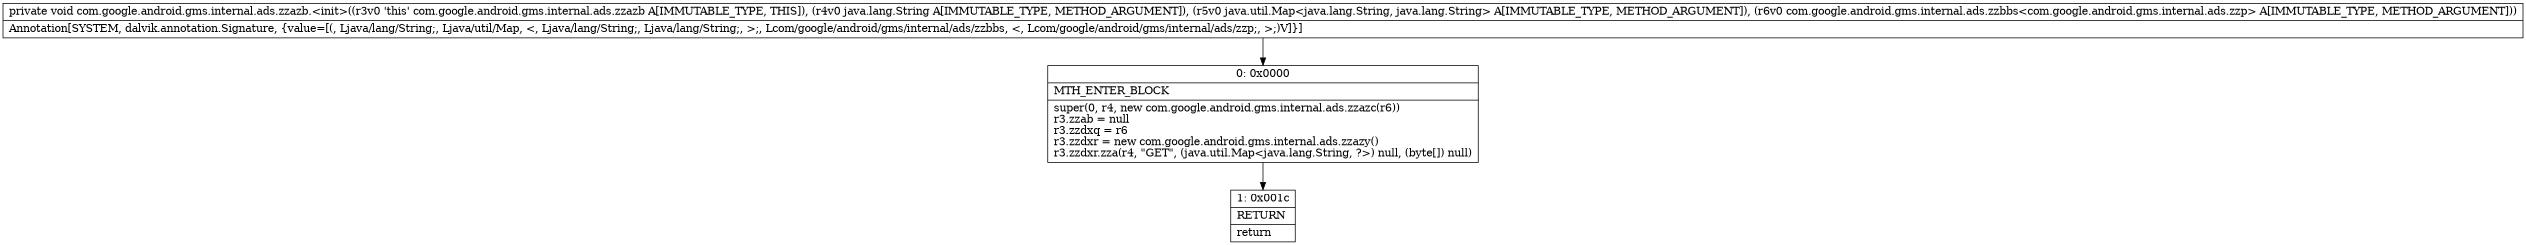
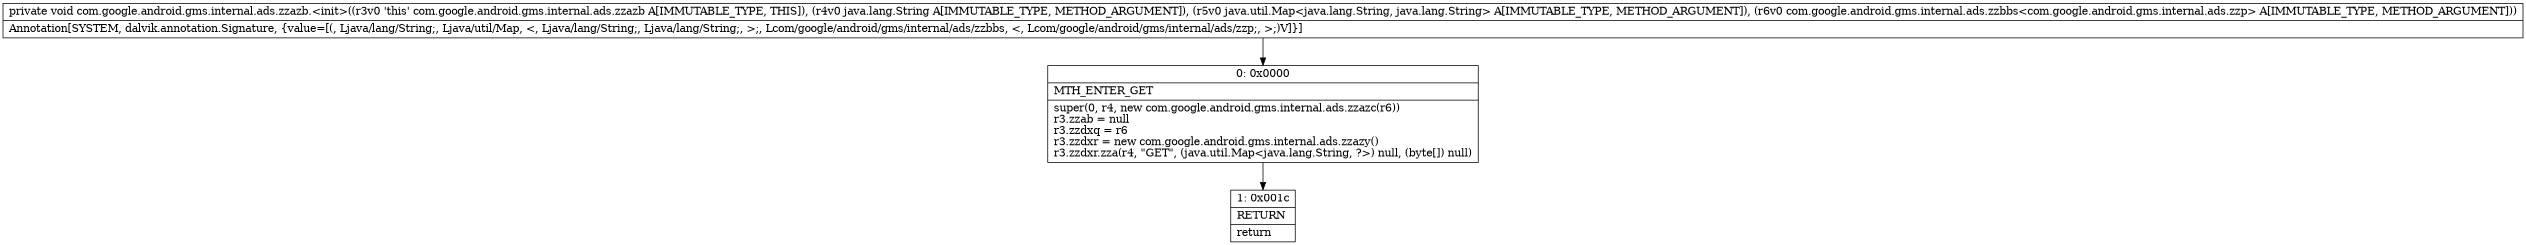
(1112, 91) -> (1104, 91)
